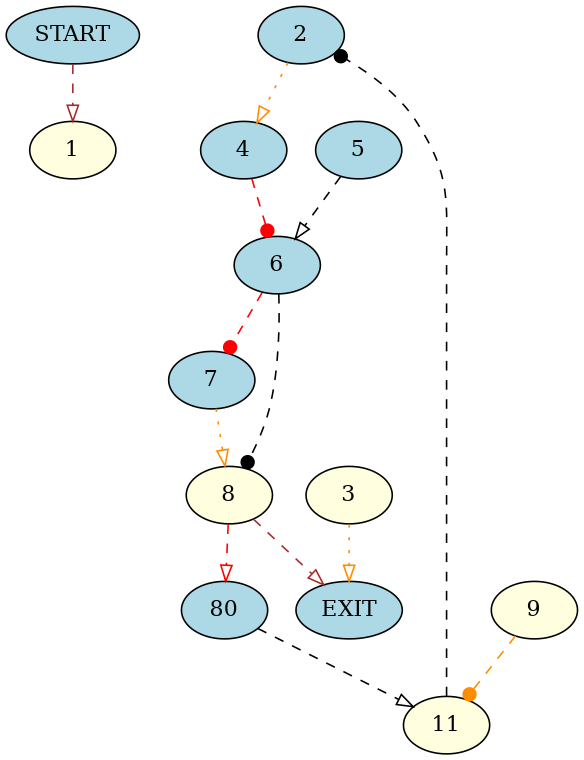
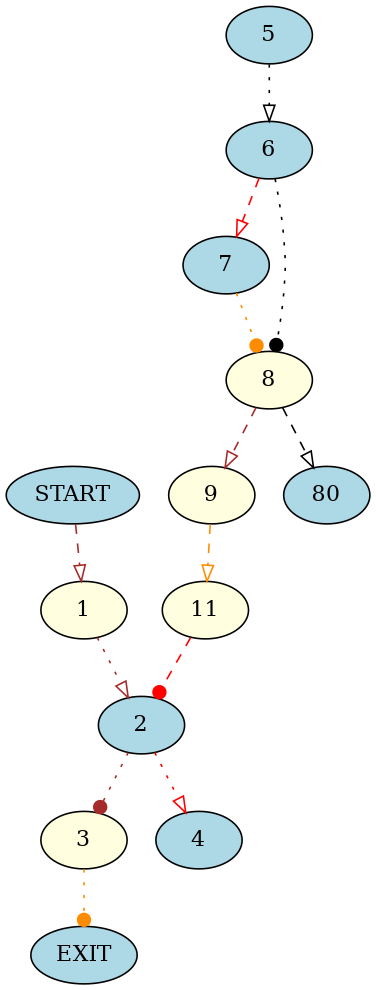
(276, 85) -> (167, 775)
(259, 201) -> none
(323, 201) -> (269, 85)
(248, 317) -> (251, 200)
(447, 359) -> (177, 662)
(275, 377) -> (285, 259)
(219, 429) -> (245, 316)
(227, 545) -> (294, 430)
(349, 545) -> (84, 891)
(283, 547) -> (244, 430)
none -> (109, 660)
(494, 663) -> (209, 545)
(328, 664) -> none
none -> (116, 777)
